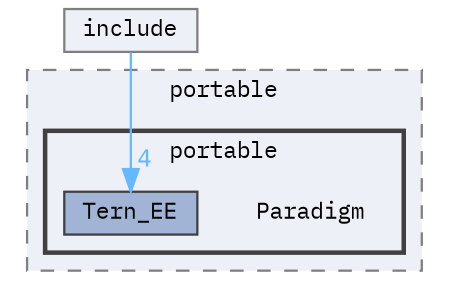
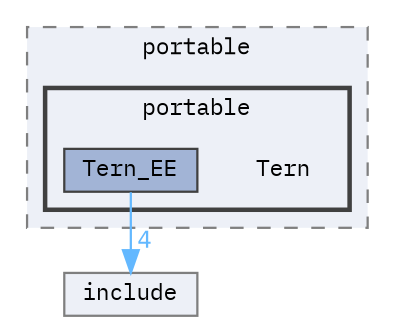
(131, 111) -> (131, 221)
(311, 213) -> (284, 170)
